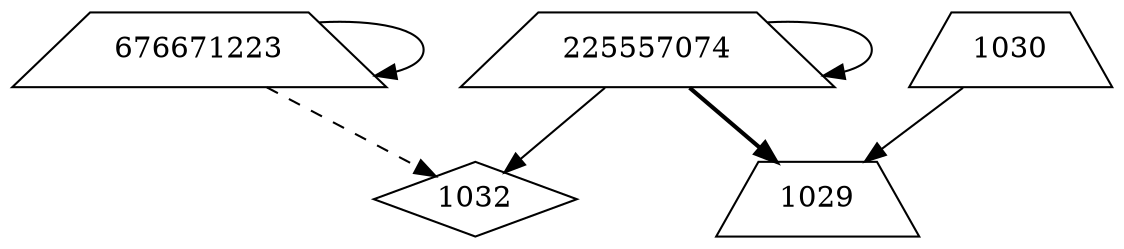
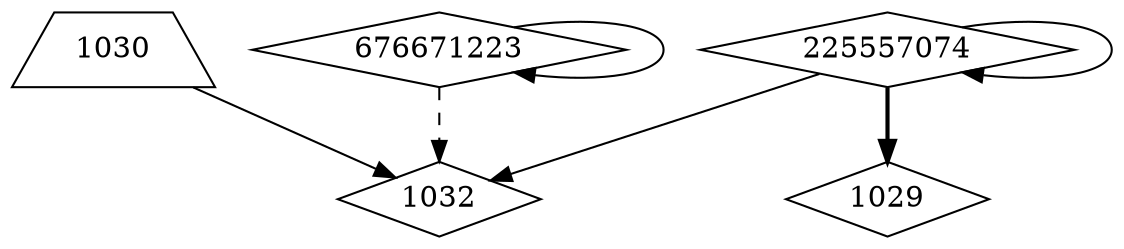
(199, 50) -> (439, 50)
(648, 50) -> (888, 50)
(922, 118) -> (285, 128)
(818, 199) -> (888, 199)
